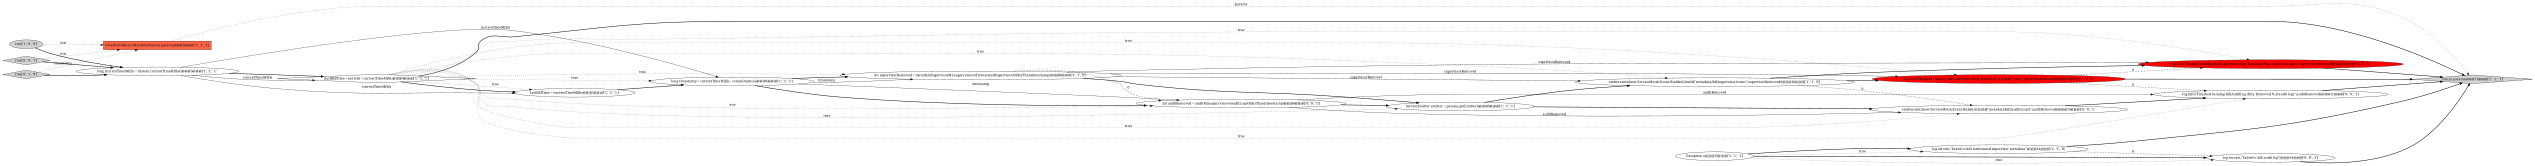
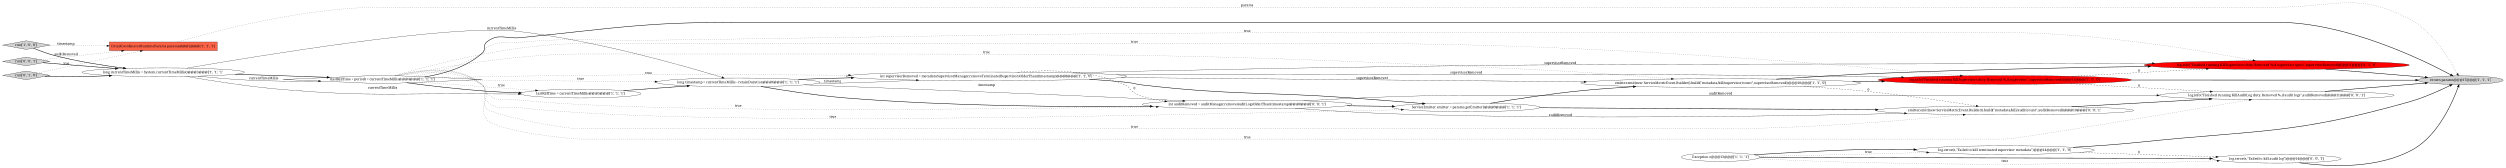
(63, 43) -> (66, 44)
(26, 44) -> (26, 45)
(63, 54) -> (66, 54)
(63, 63) -> (66, 63)
(2472, 79) -> (2461, 80)
